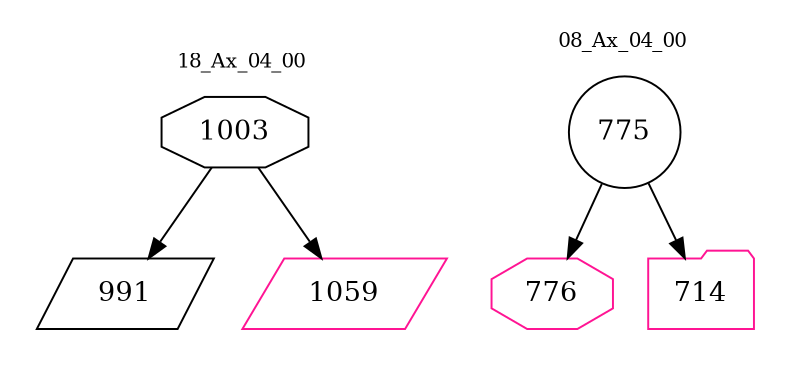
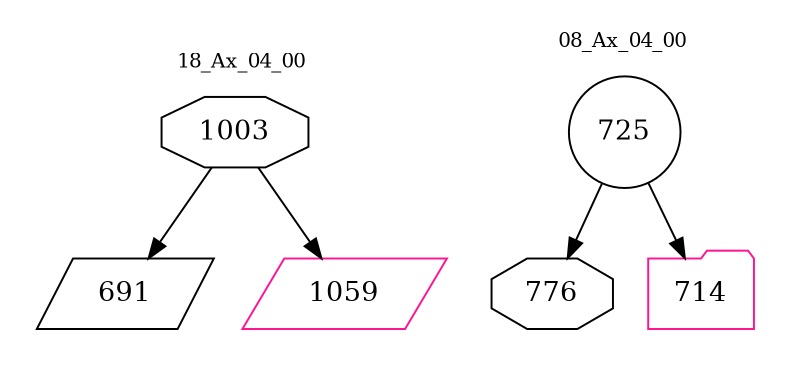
(625, 132) -> (625, 132)
(125, 294) -> (125, 294)
(552, 294) -> (552, 294)
